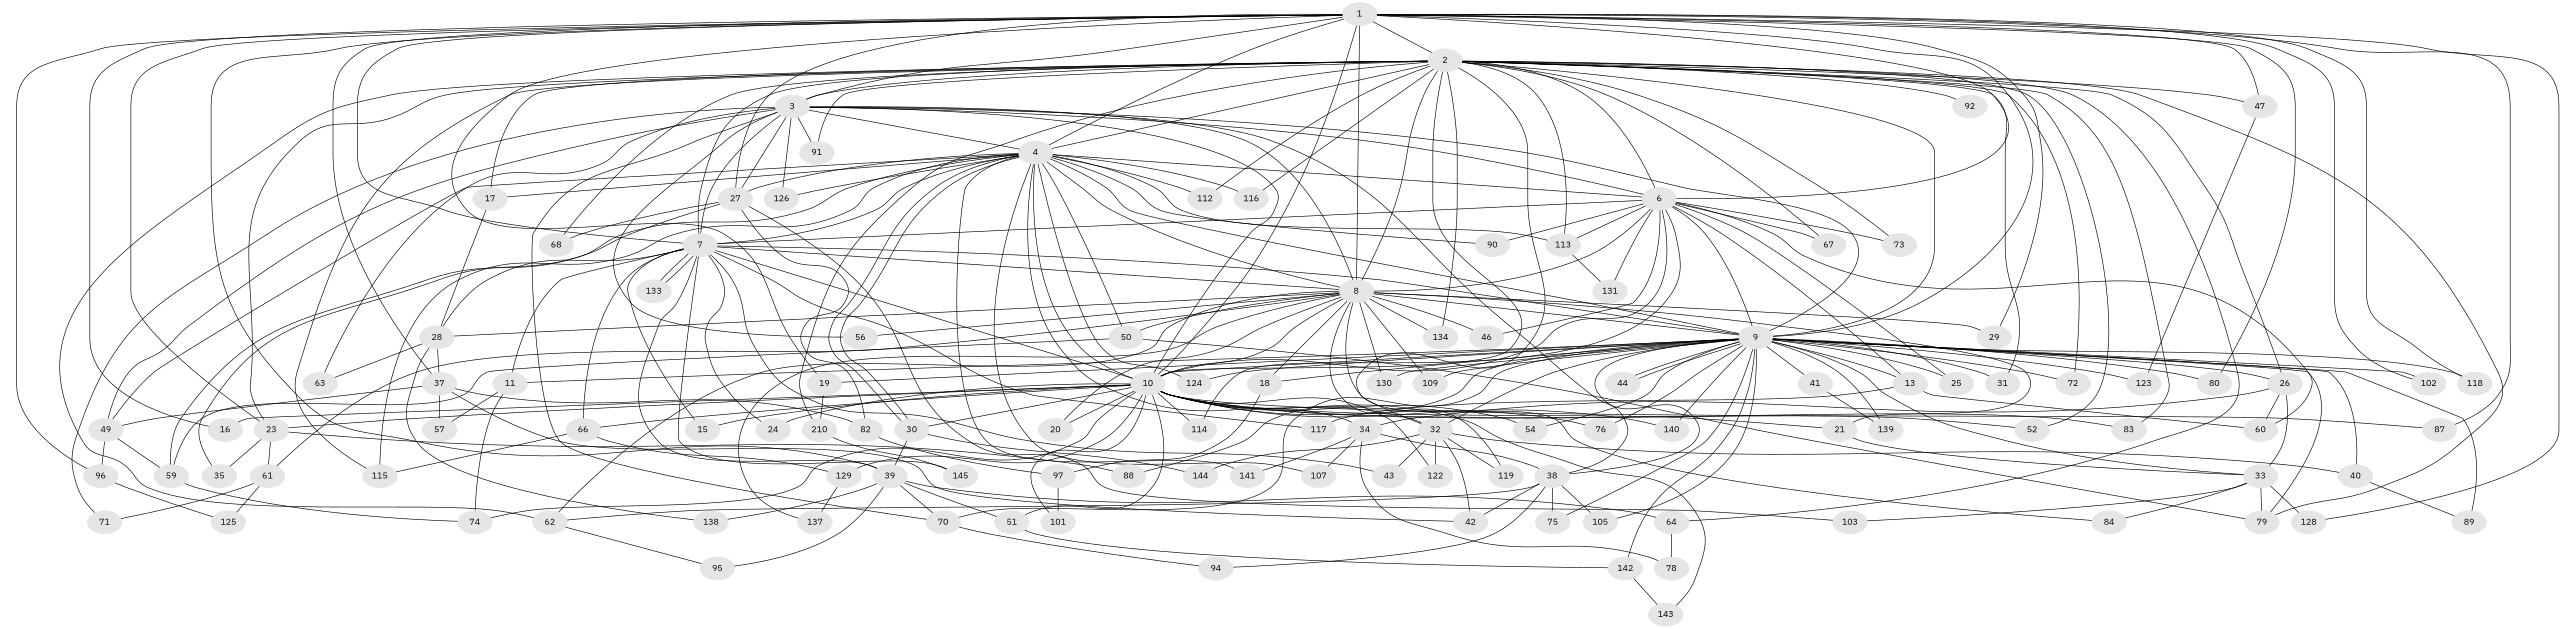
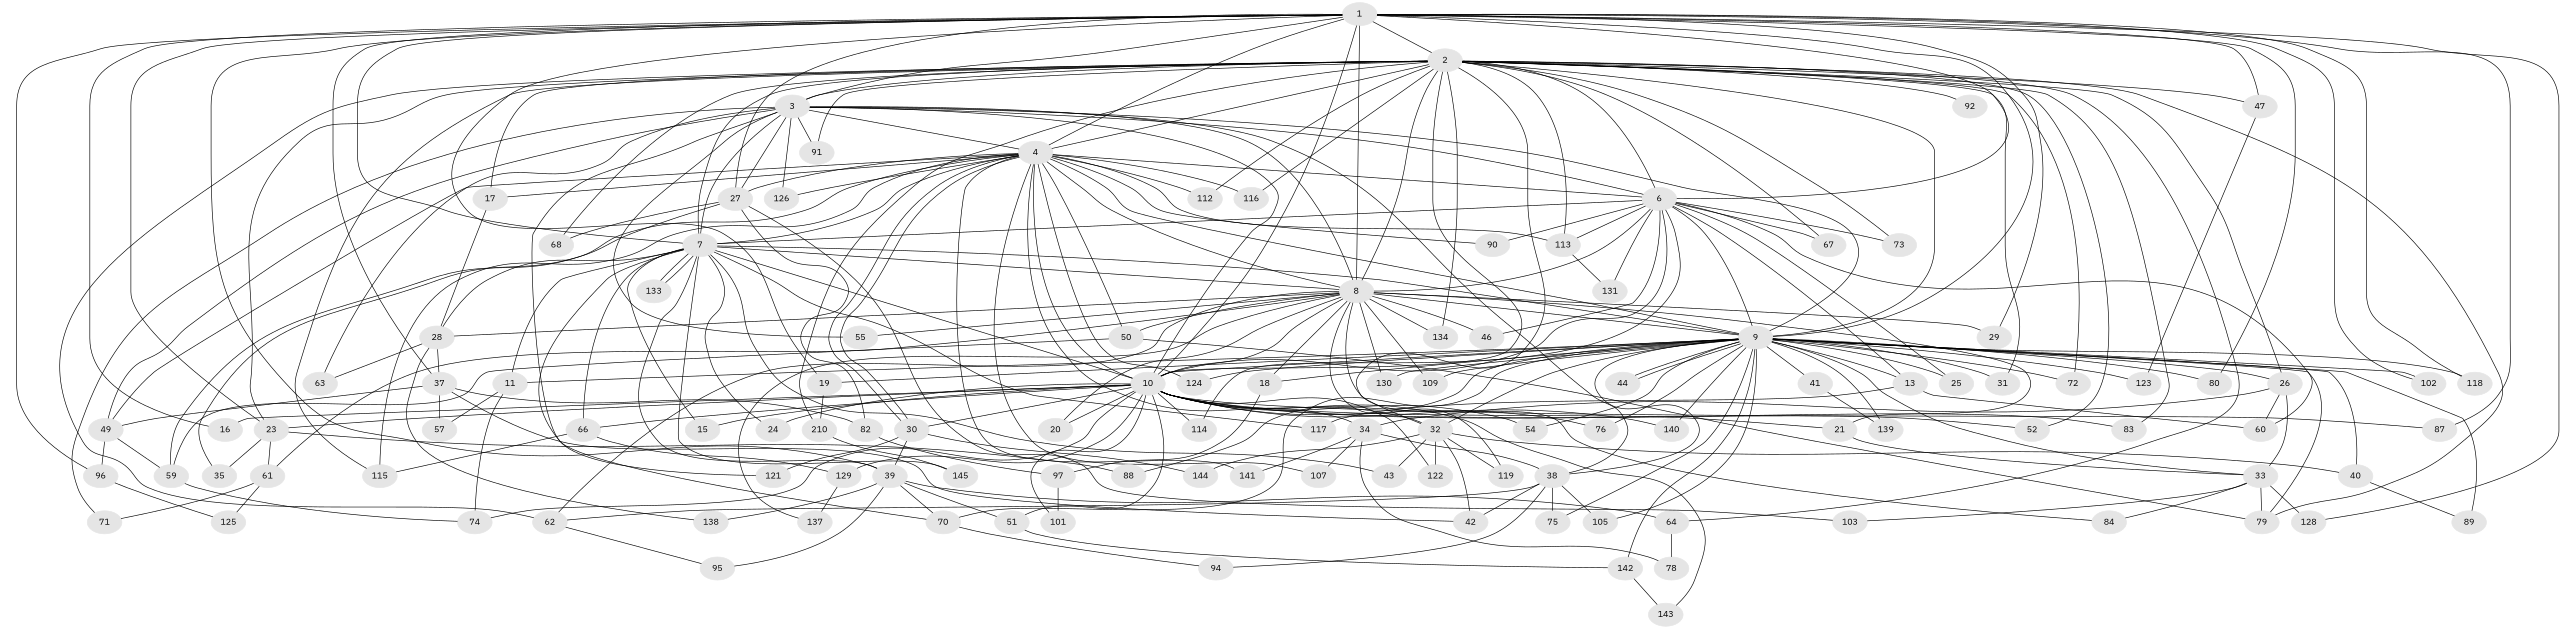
(860, 338) -> (860, 338)
none -> (773, 476)
